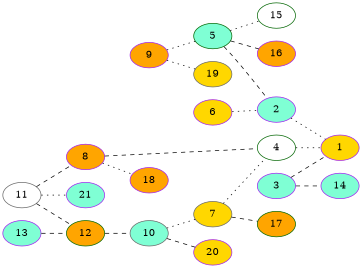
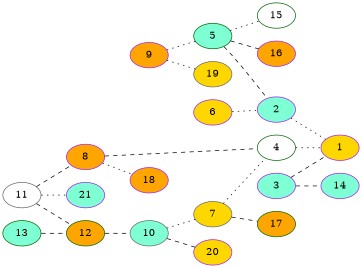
(22, 233) -> (22, 233)
